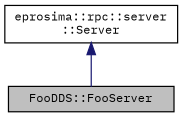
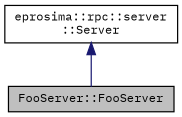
(91, 99) -> (91, 99)
